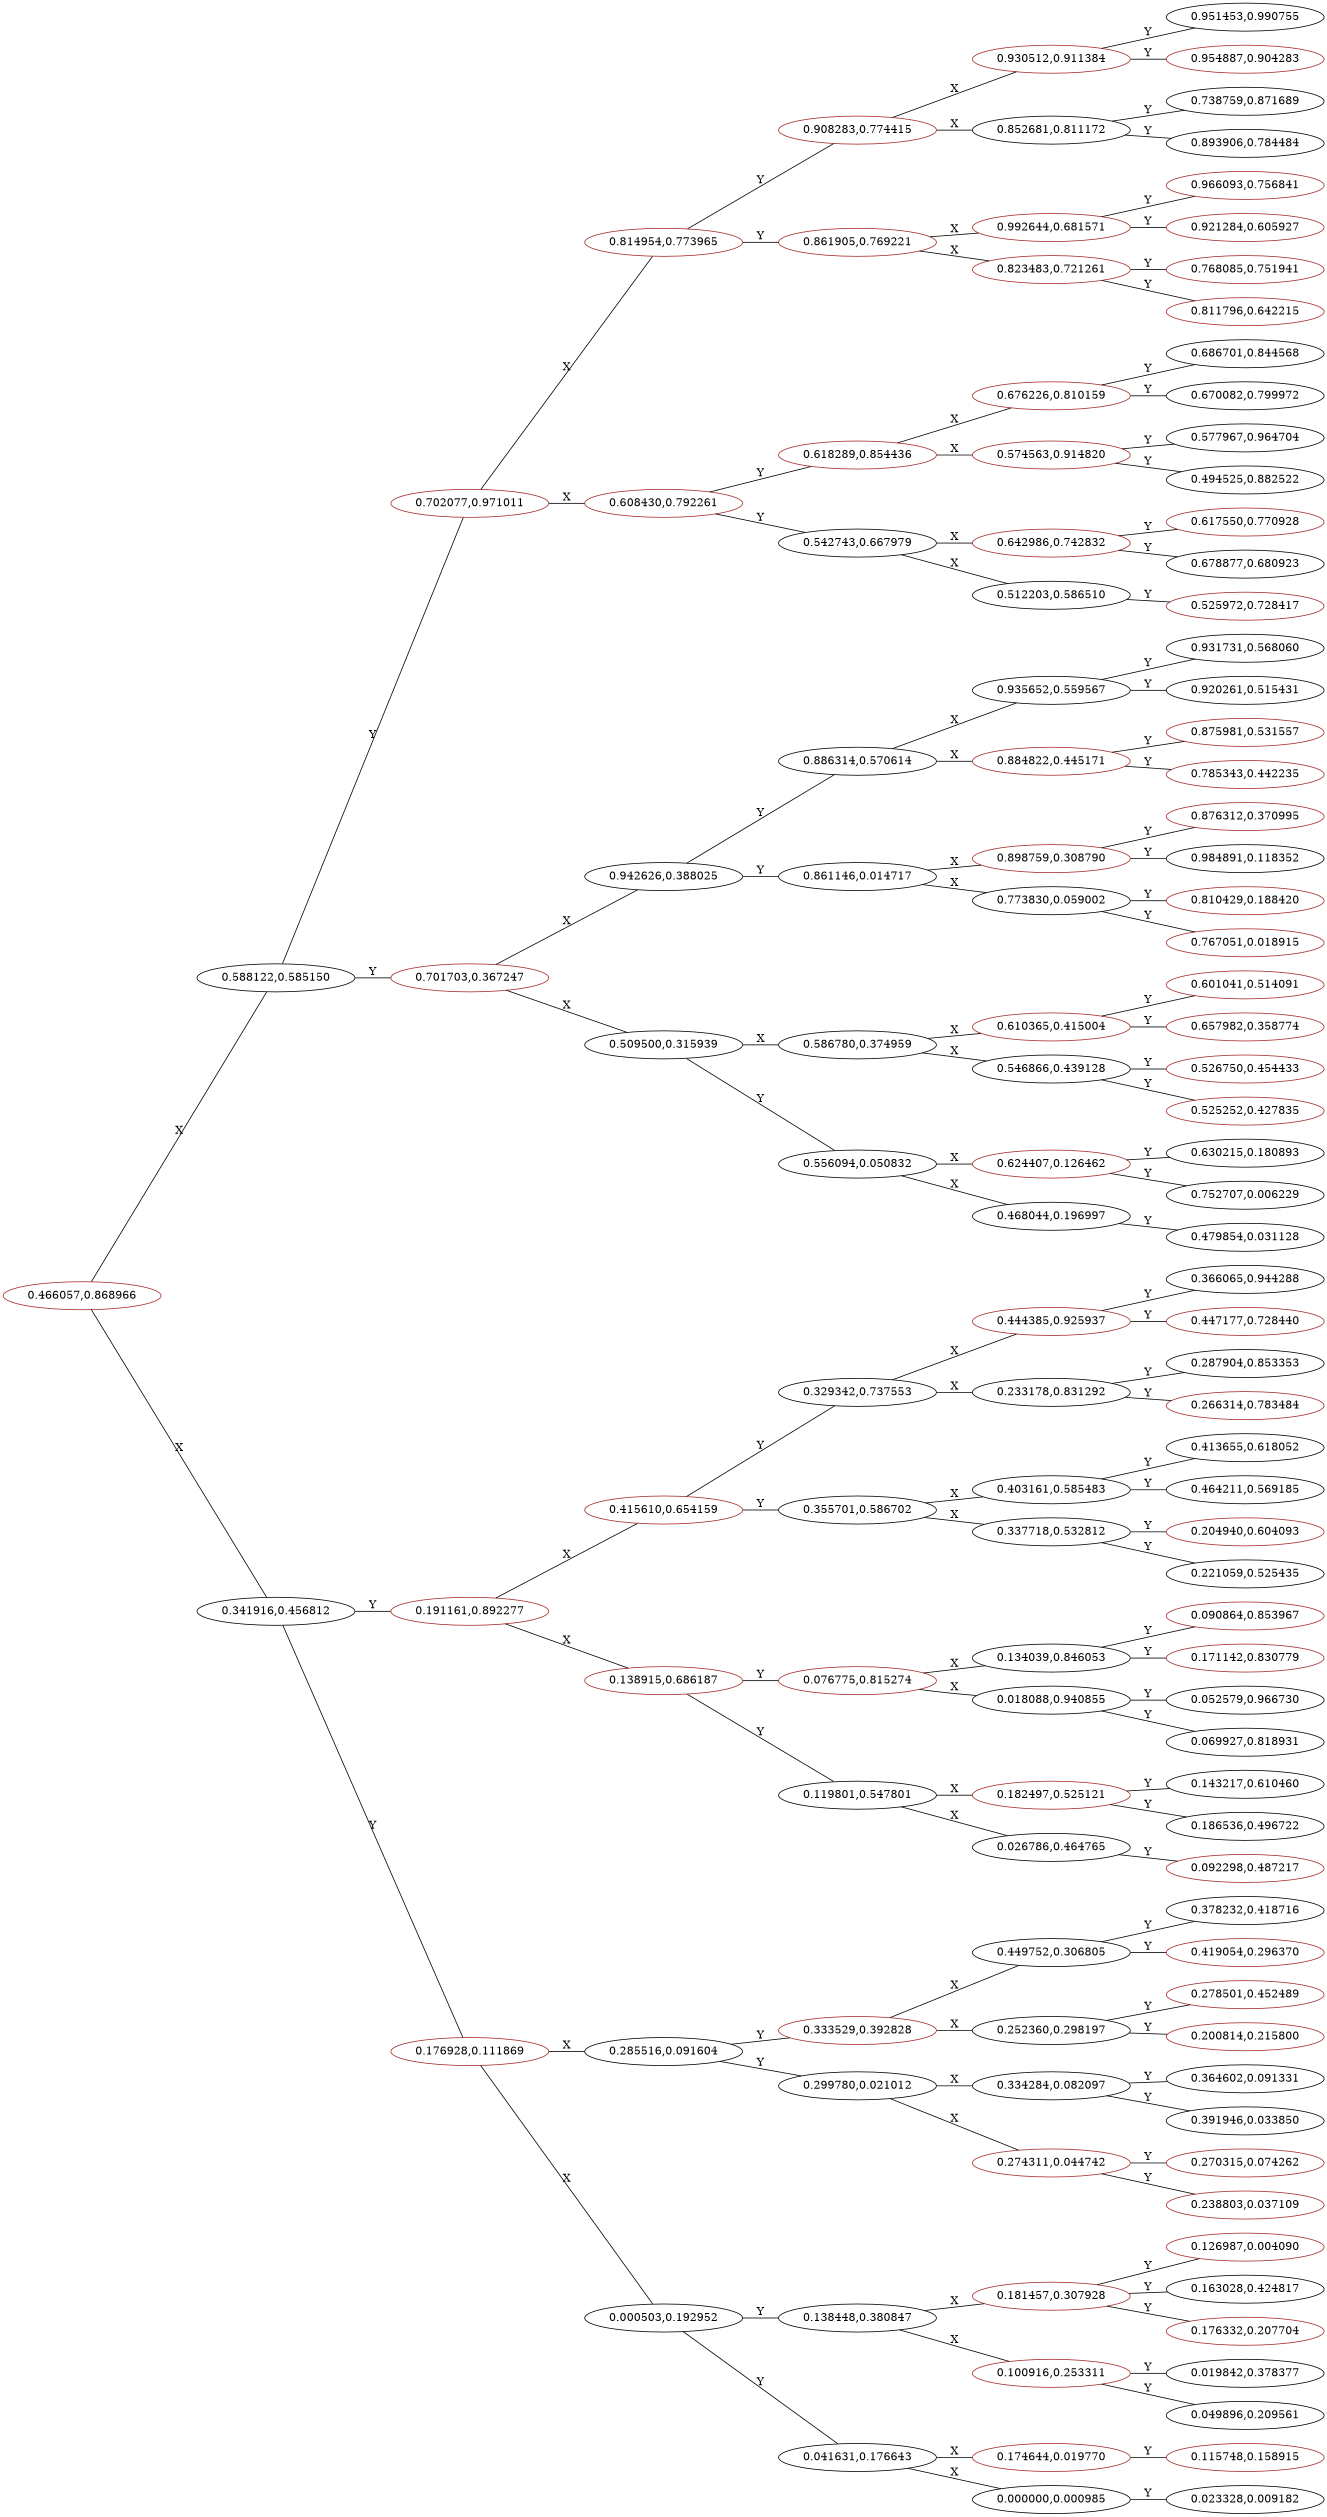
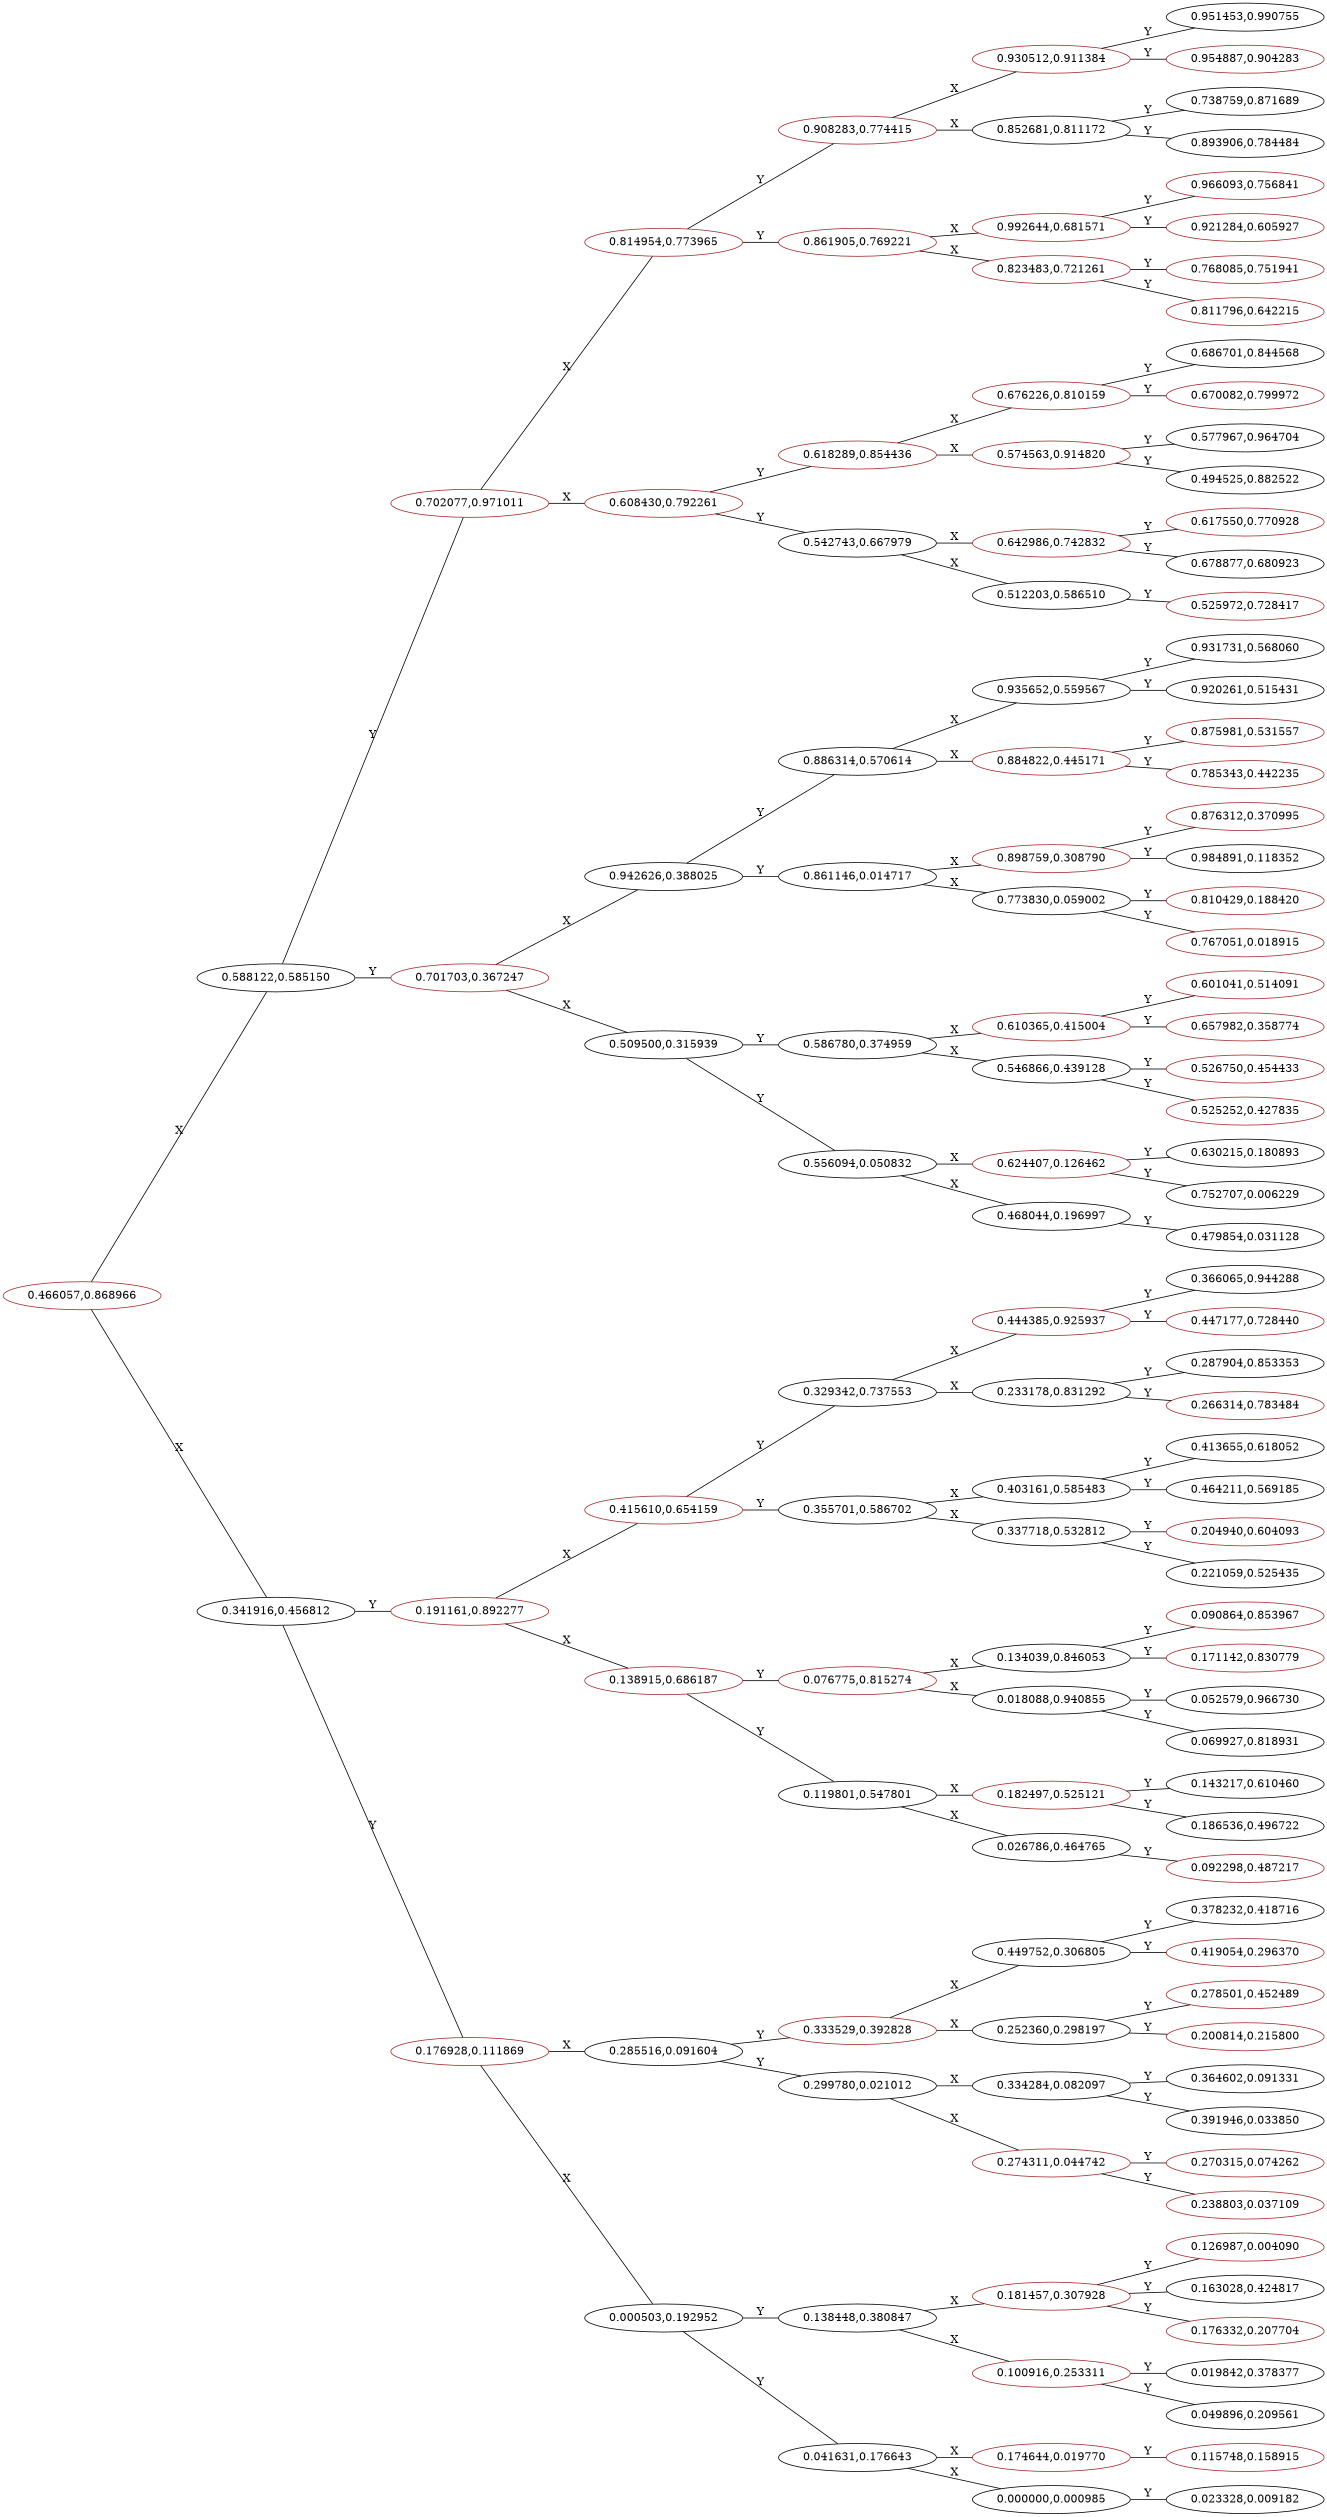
(1245, 396) -> (1245, 396)
(761, 1039) -> (761, 1039)
